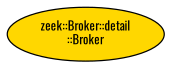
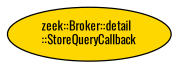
(86, 34) -> (89, 34)
